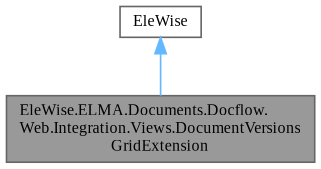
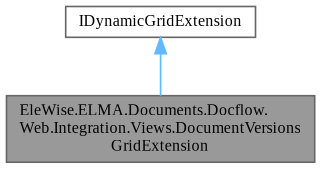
(161, 22) -> (161, 22)
